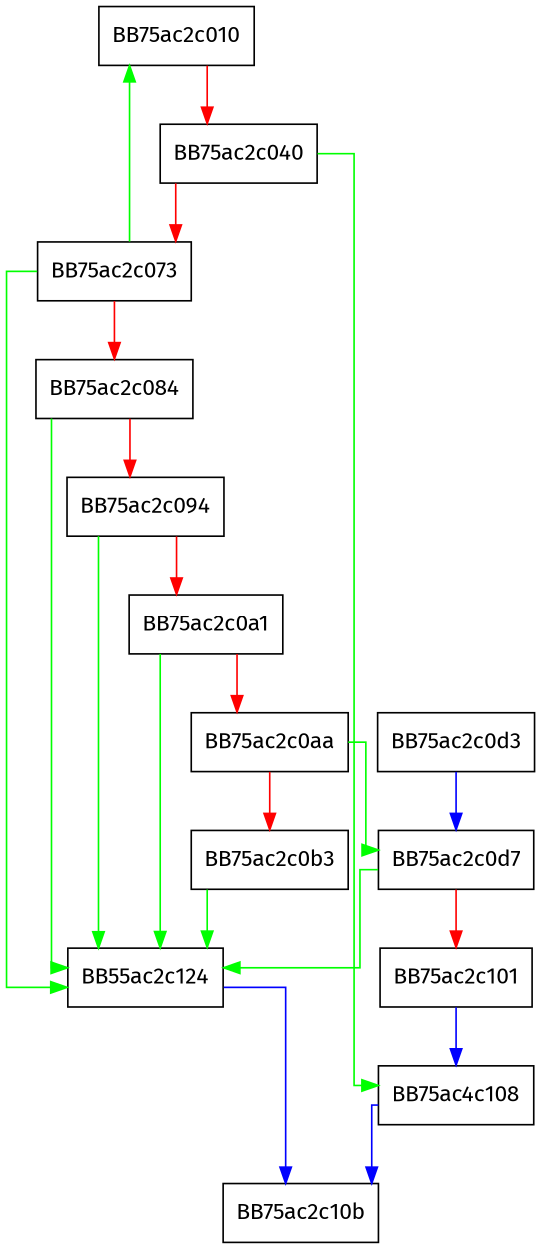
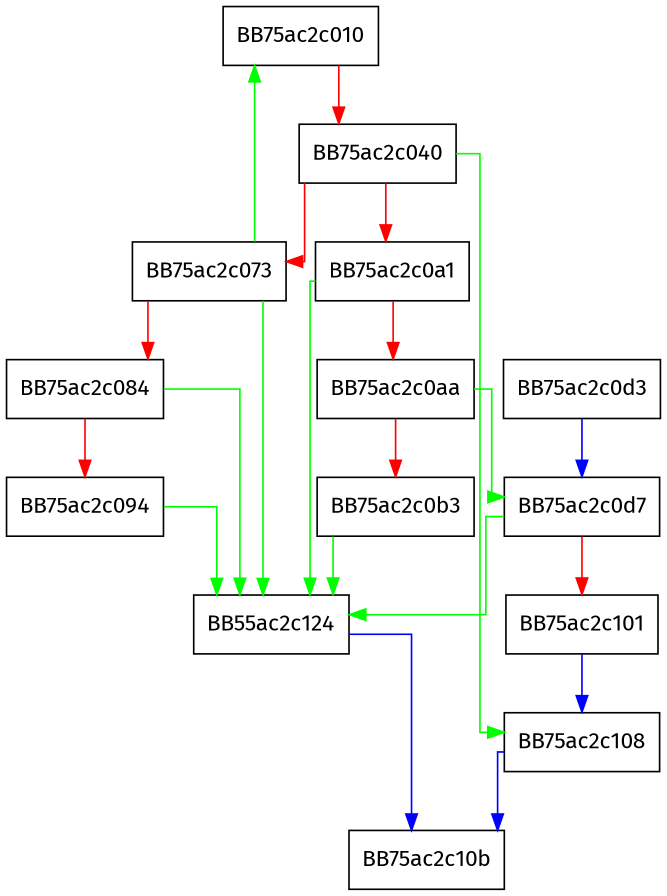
(177, 557) -> (386, 204)
(456, 1095) -> (582, 742)
